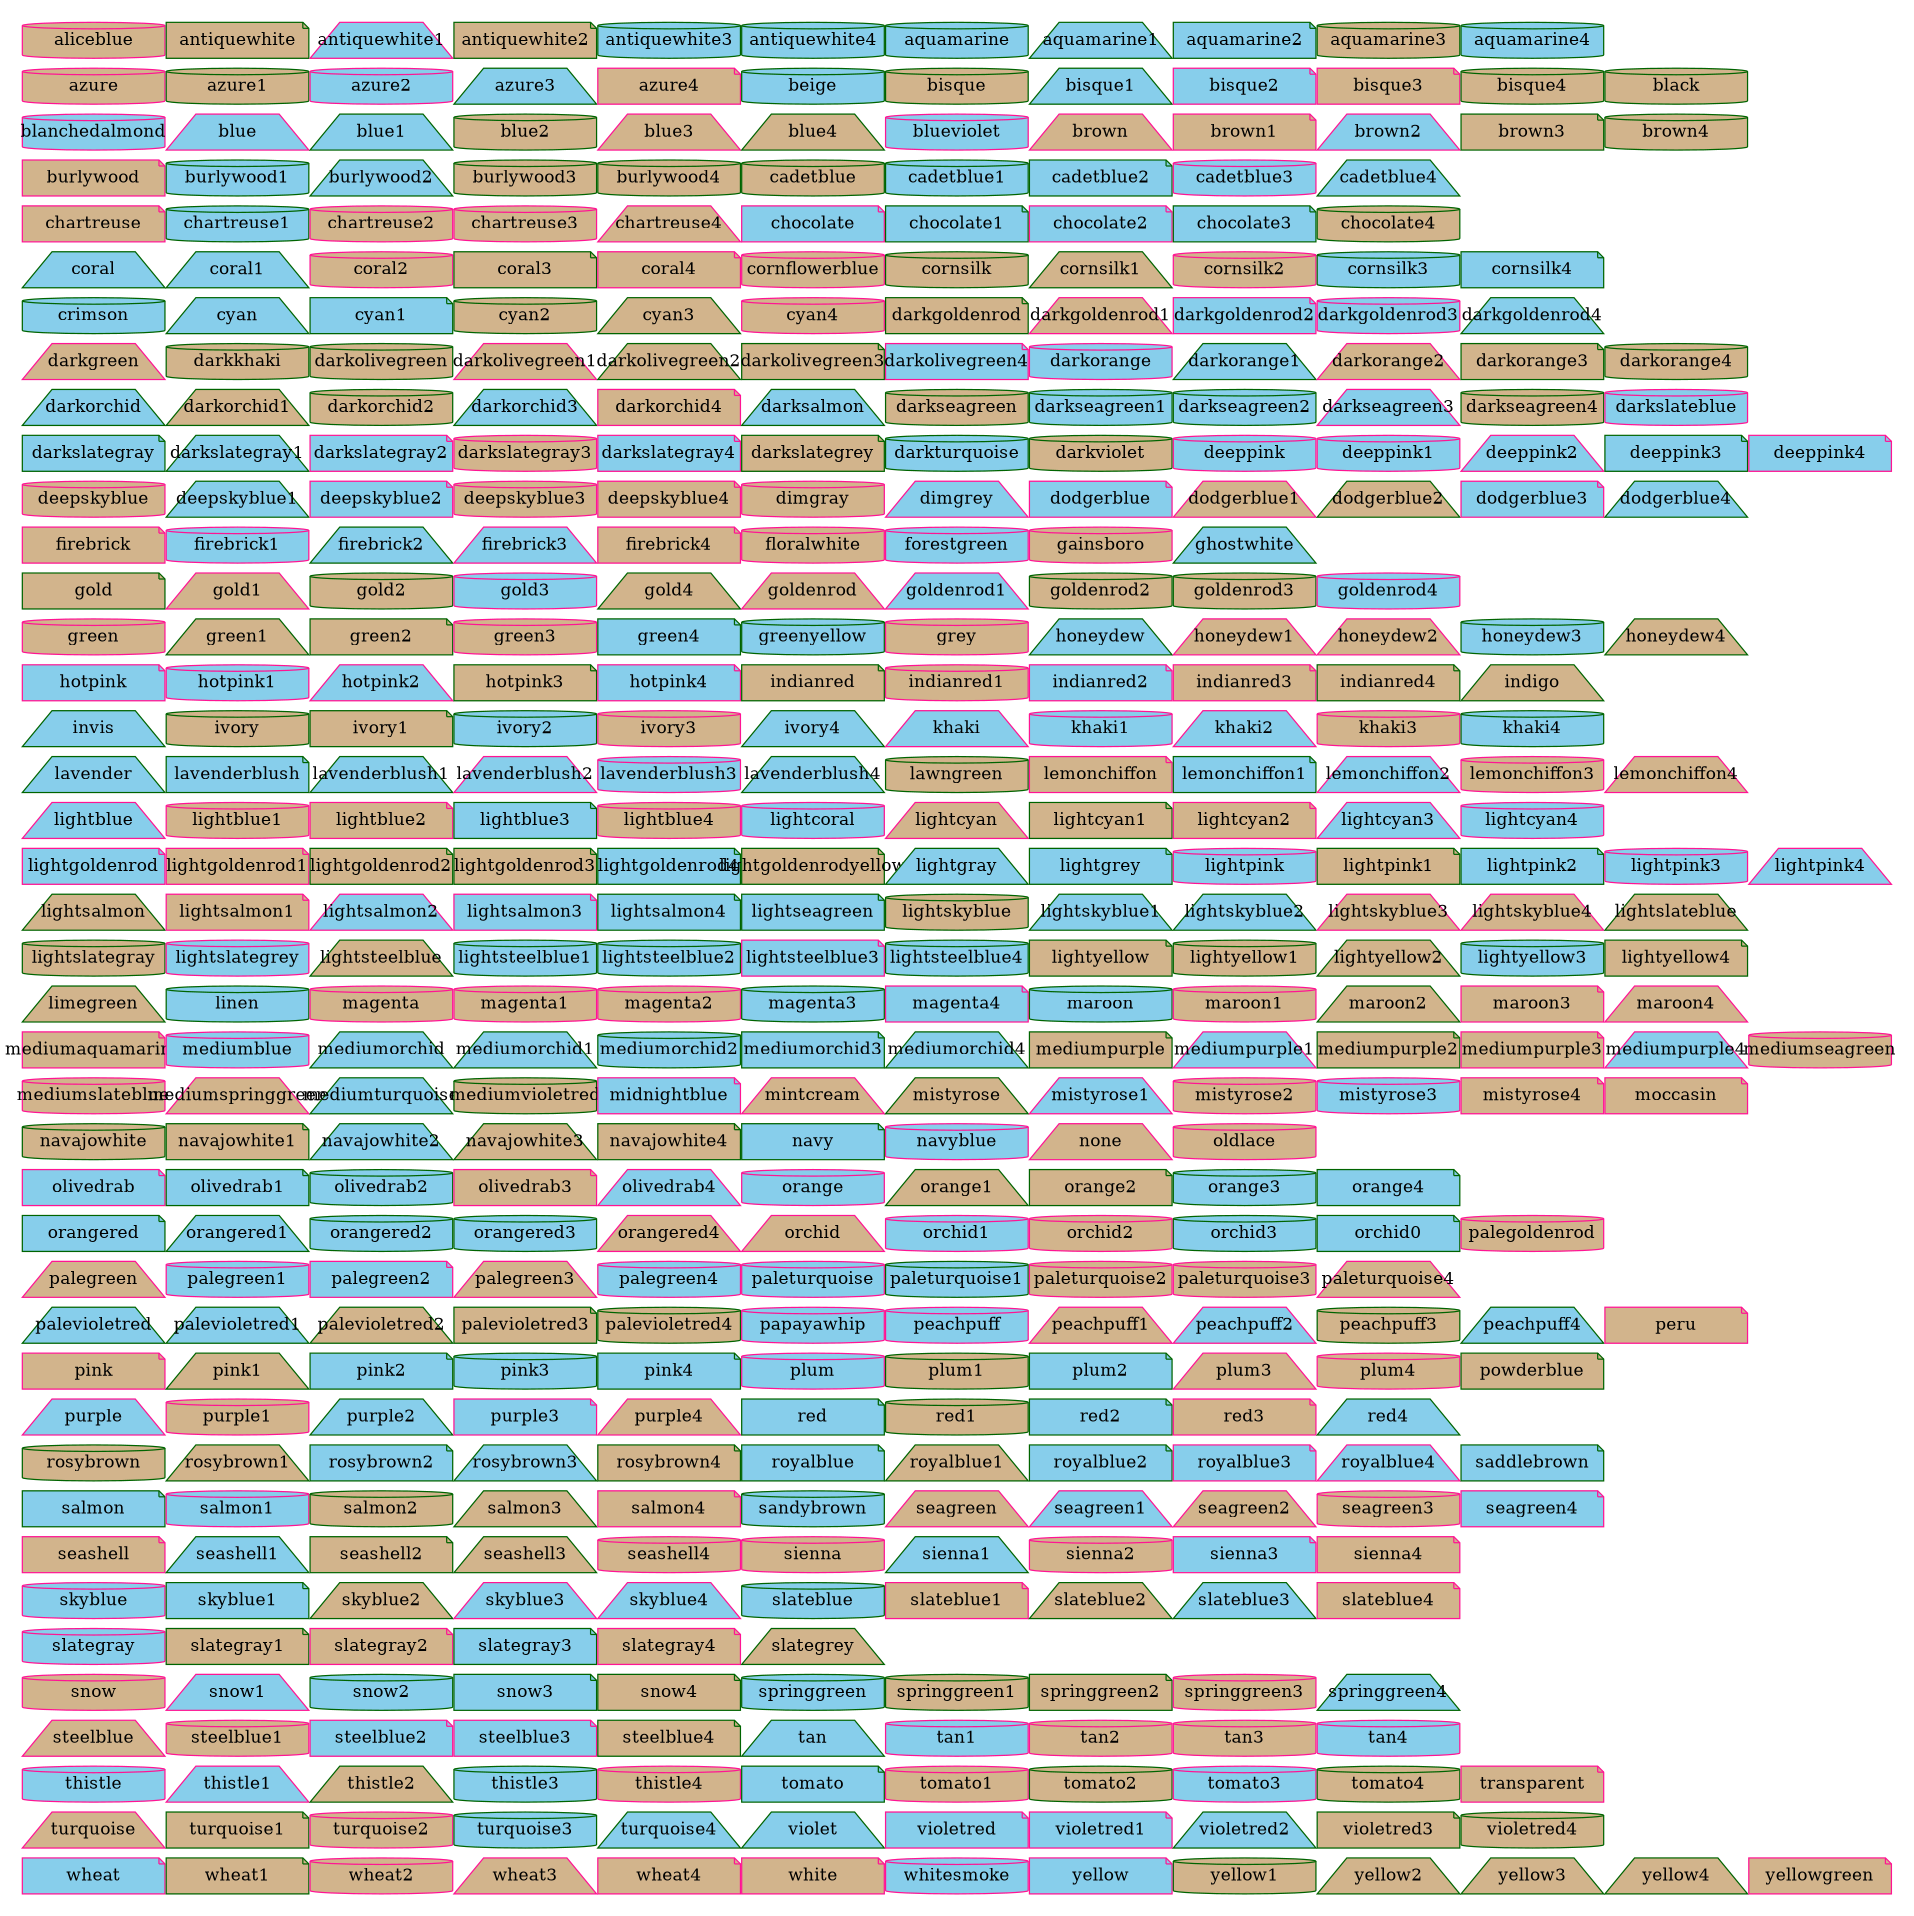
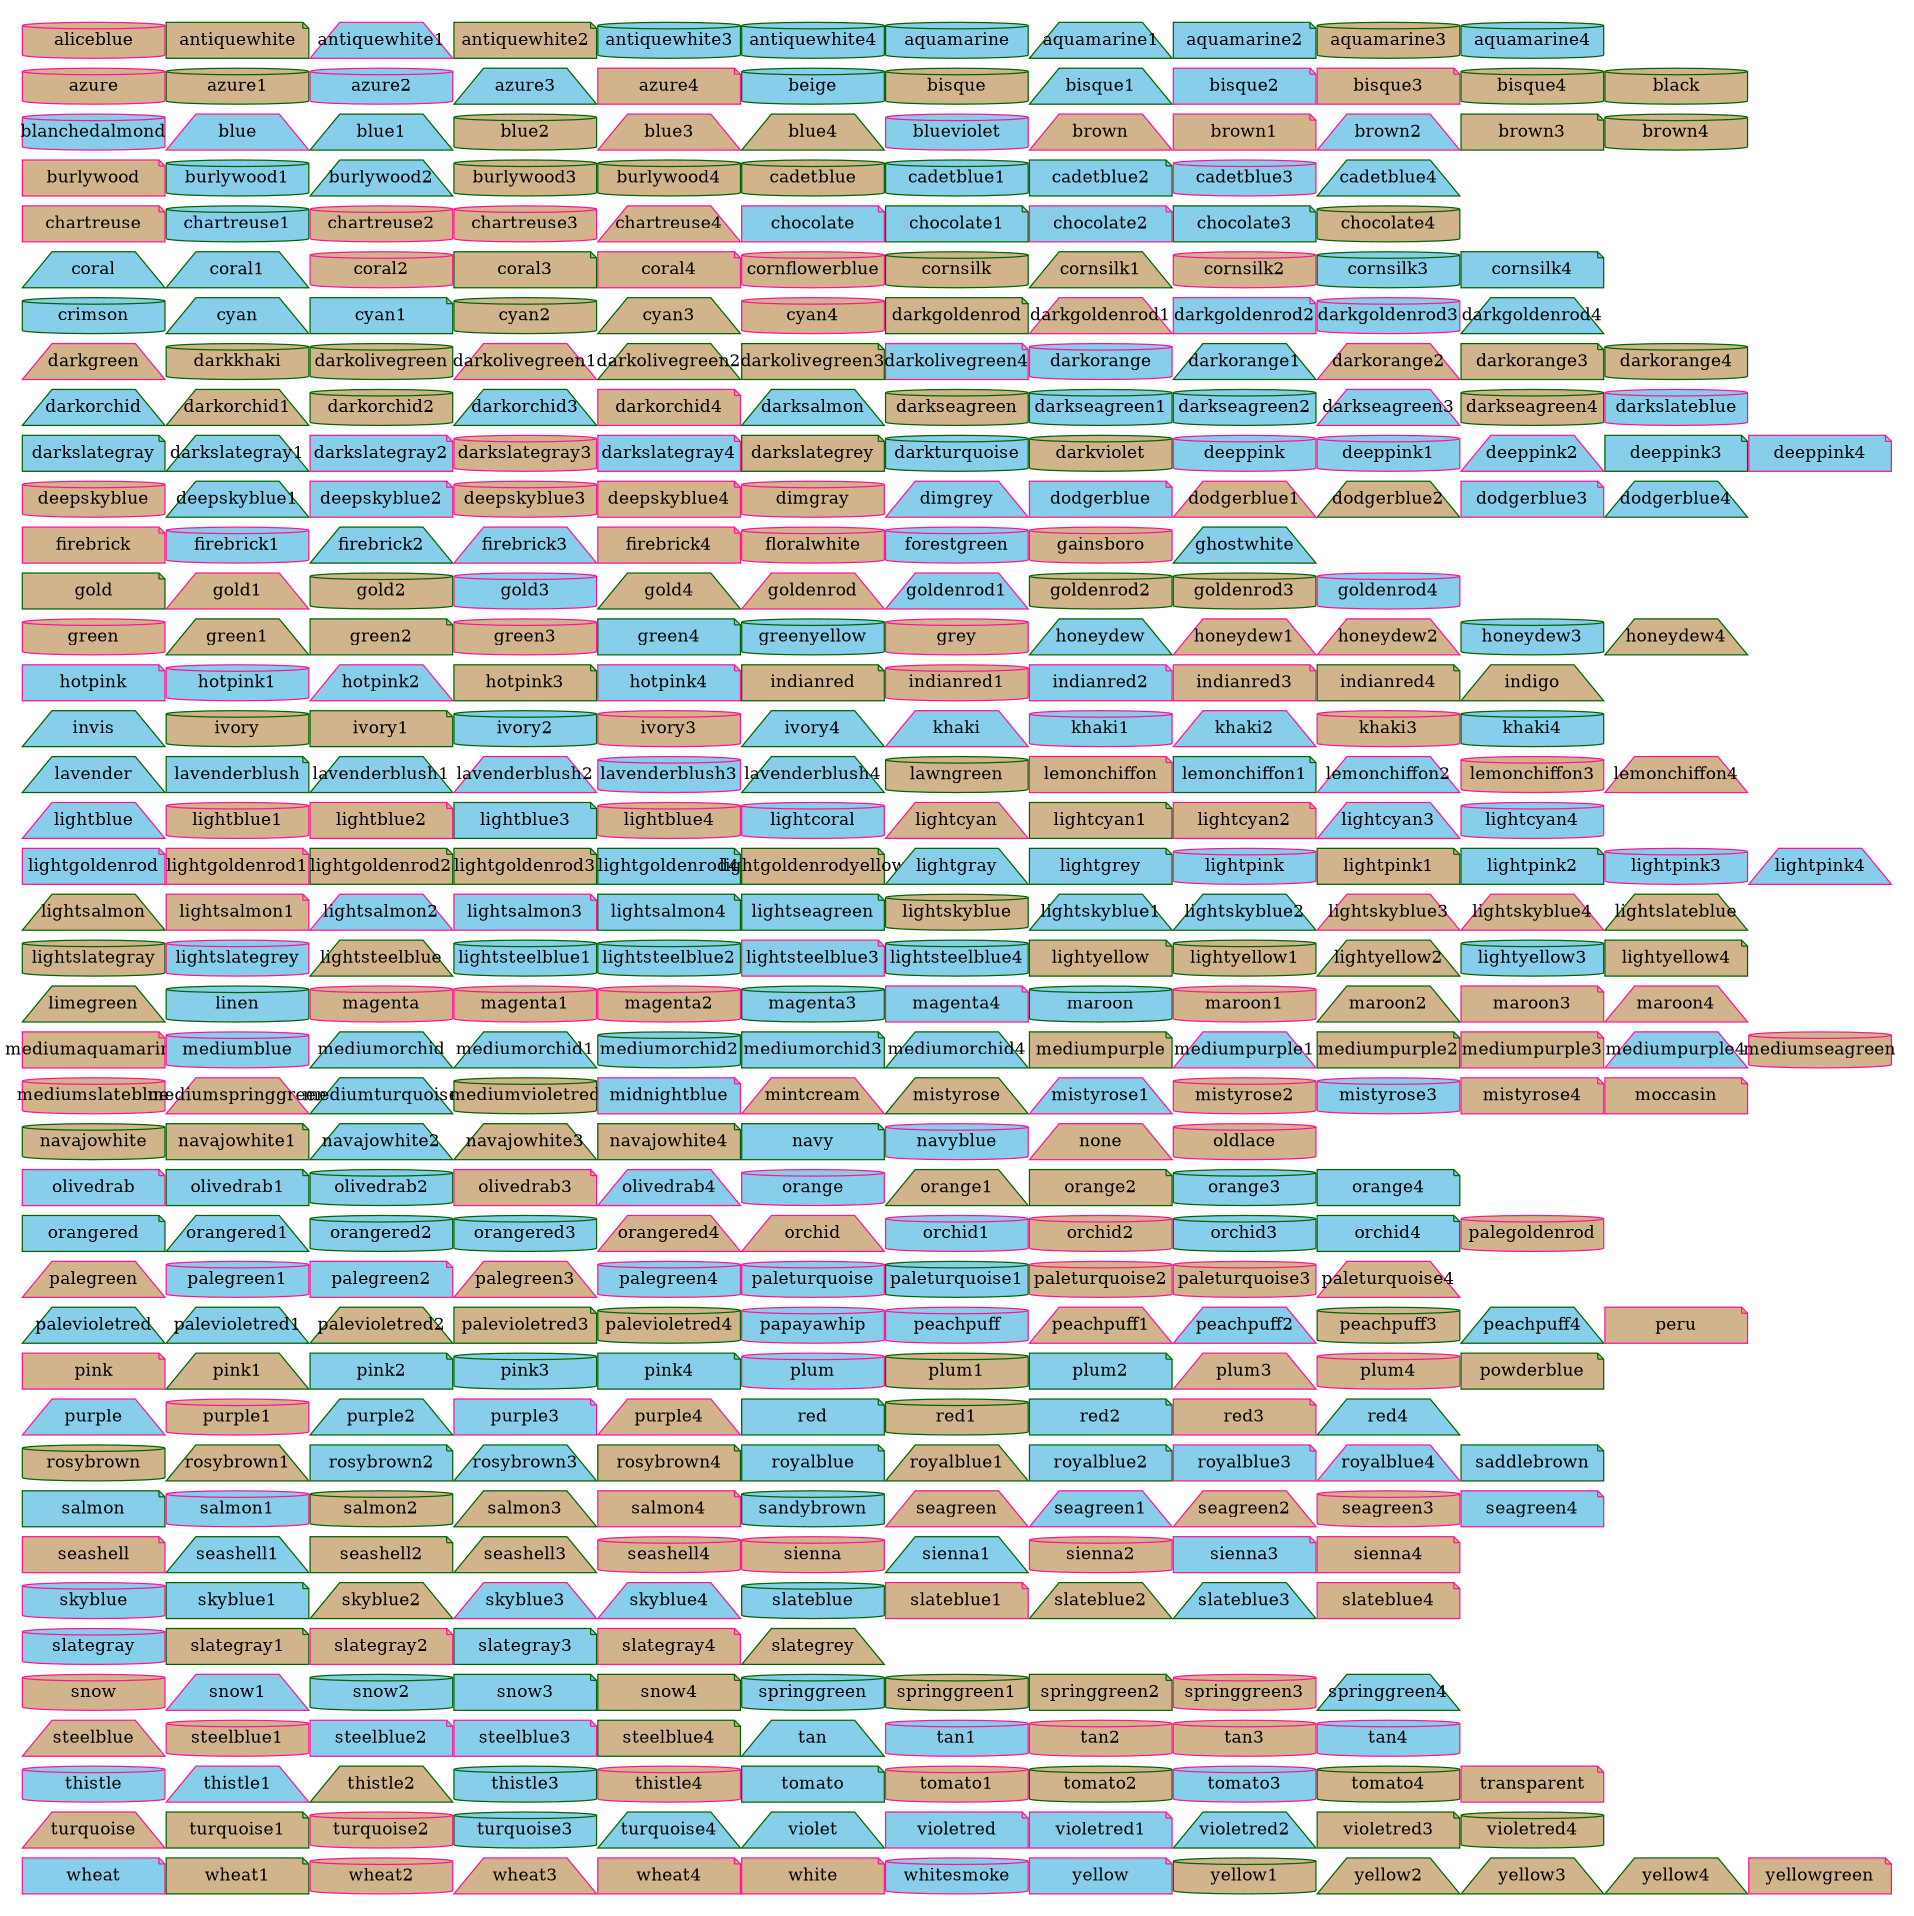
(1388, 1233) -> (1388, 1233)
